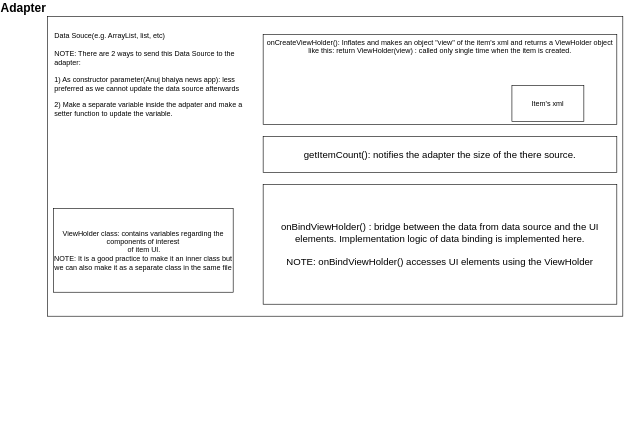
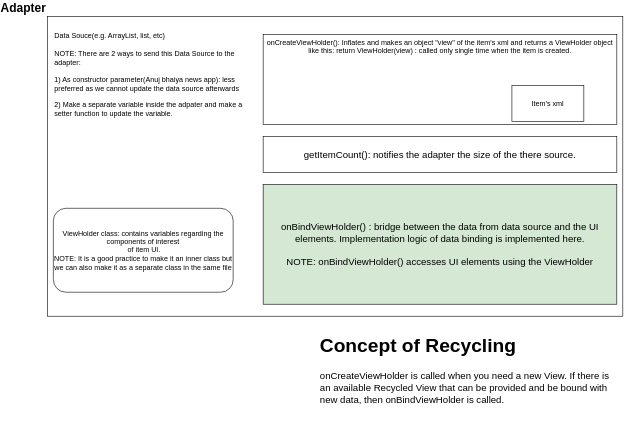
(440, 245) -> (440, 245)
(143, 251) -> (143, 251)
none -> (470, 374)
